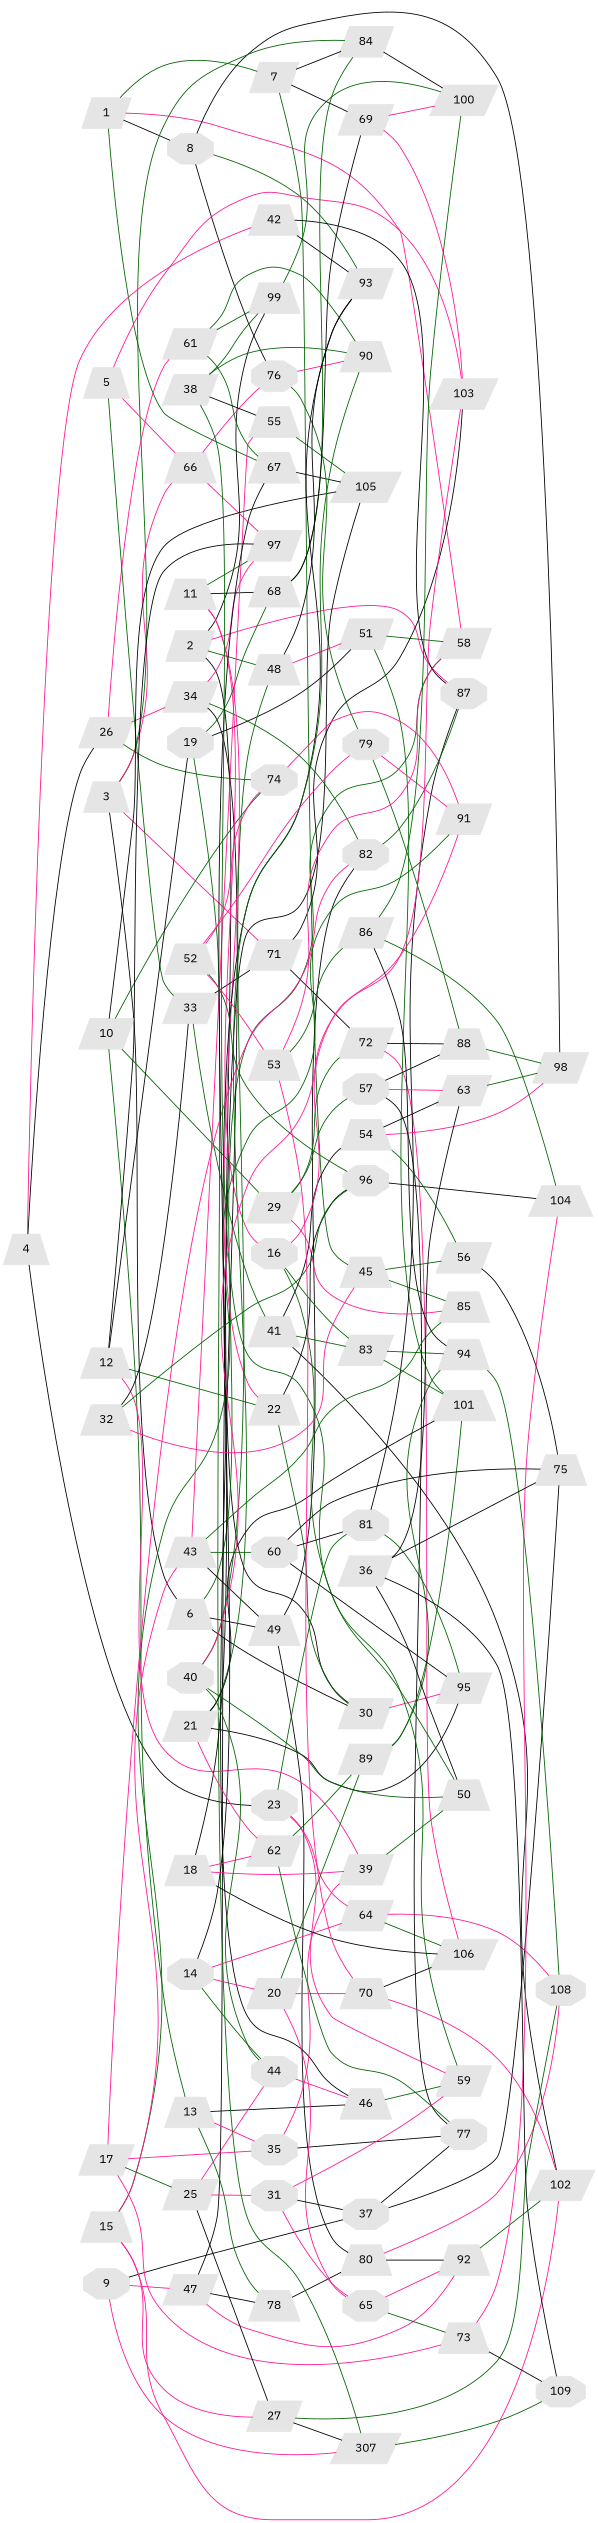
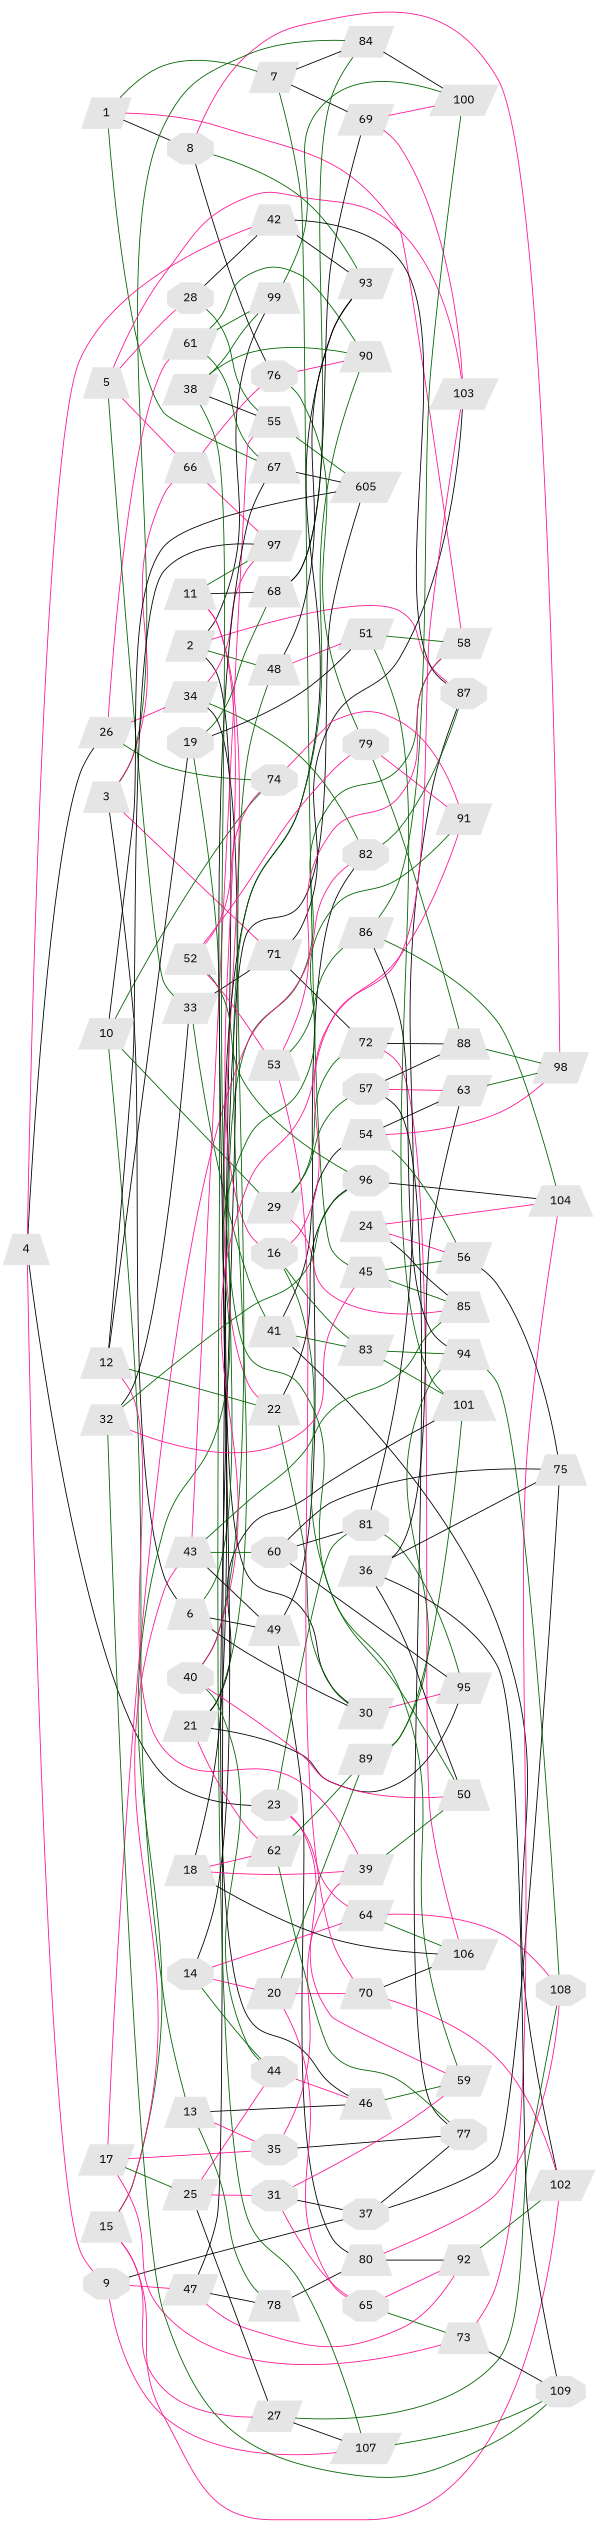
none -> (190, 298)
(538, 374) -> (538, 374)
(366, 487) -> (366, 487)
none -> (366, 1226)
(280, 1738) -> (280, 1738)
none -> (41, 1771)
none -> (140, 2115)
(366, 2448) -> (366, 2448)
